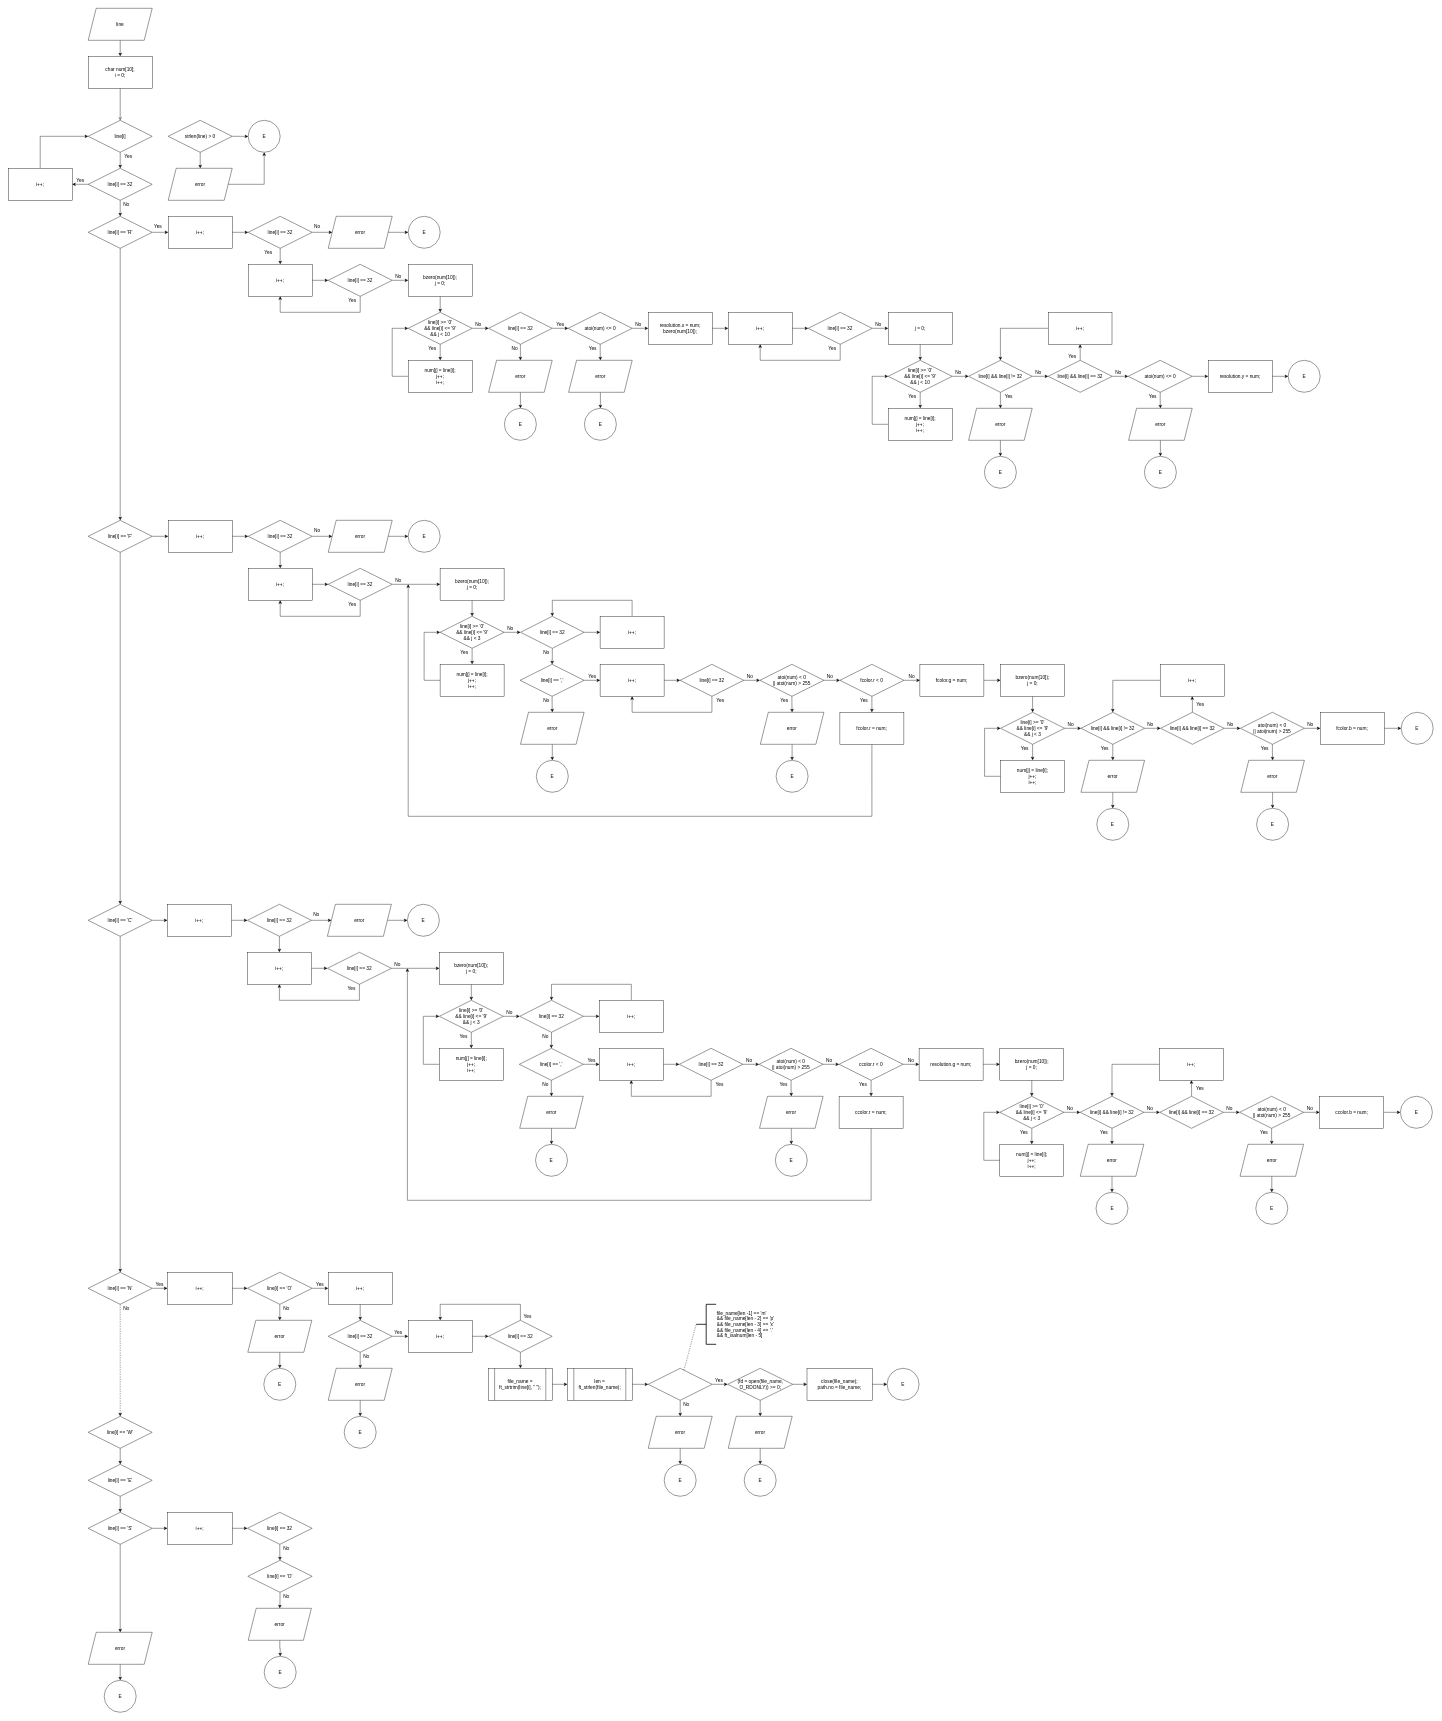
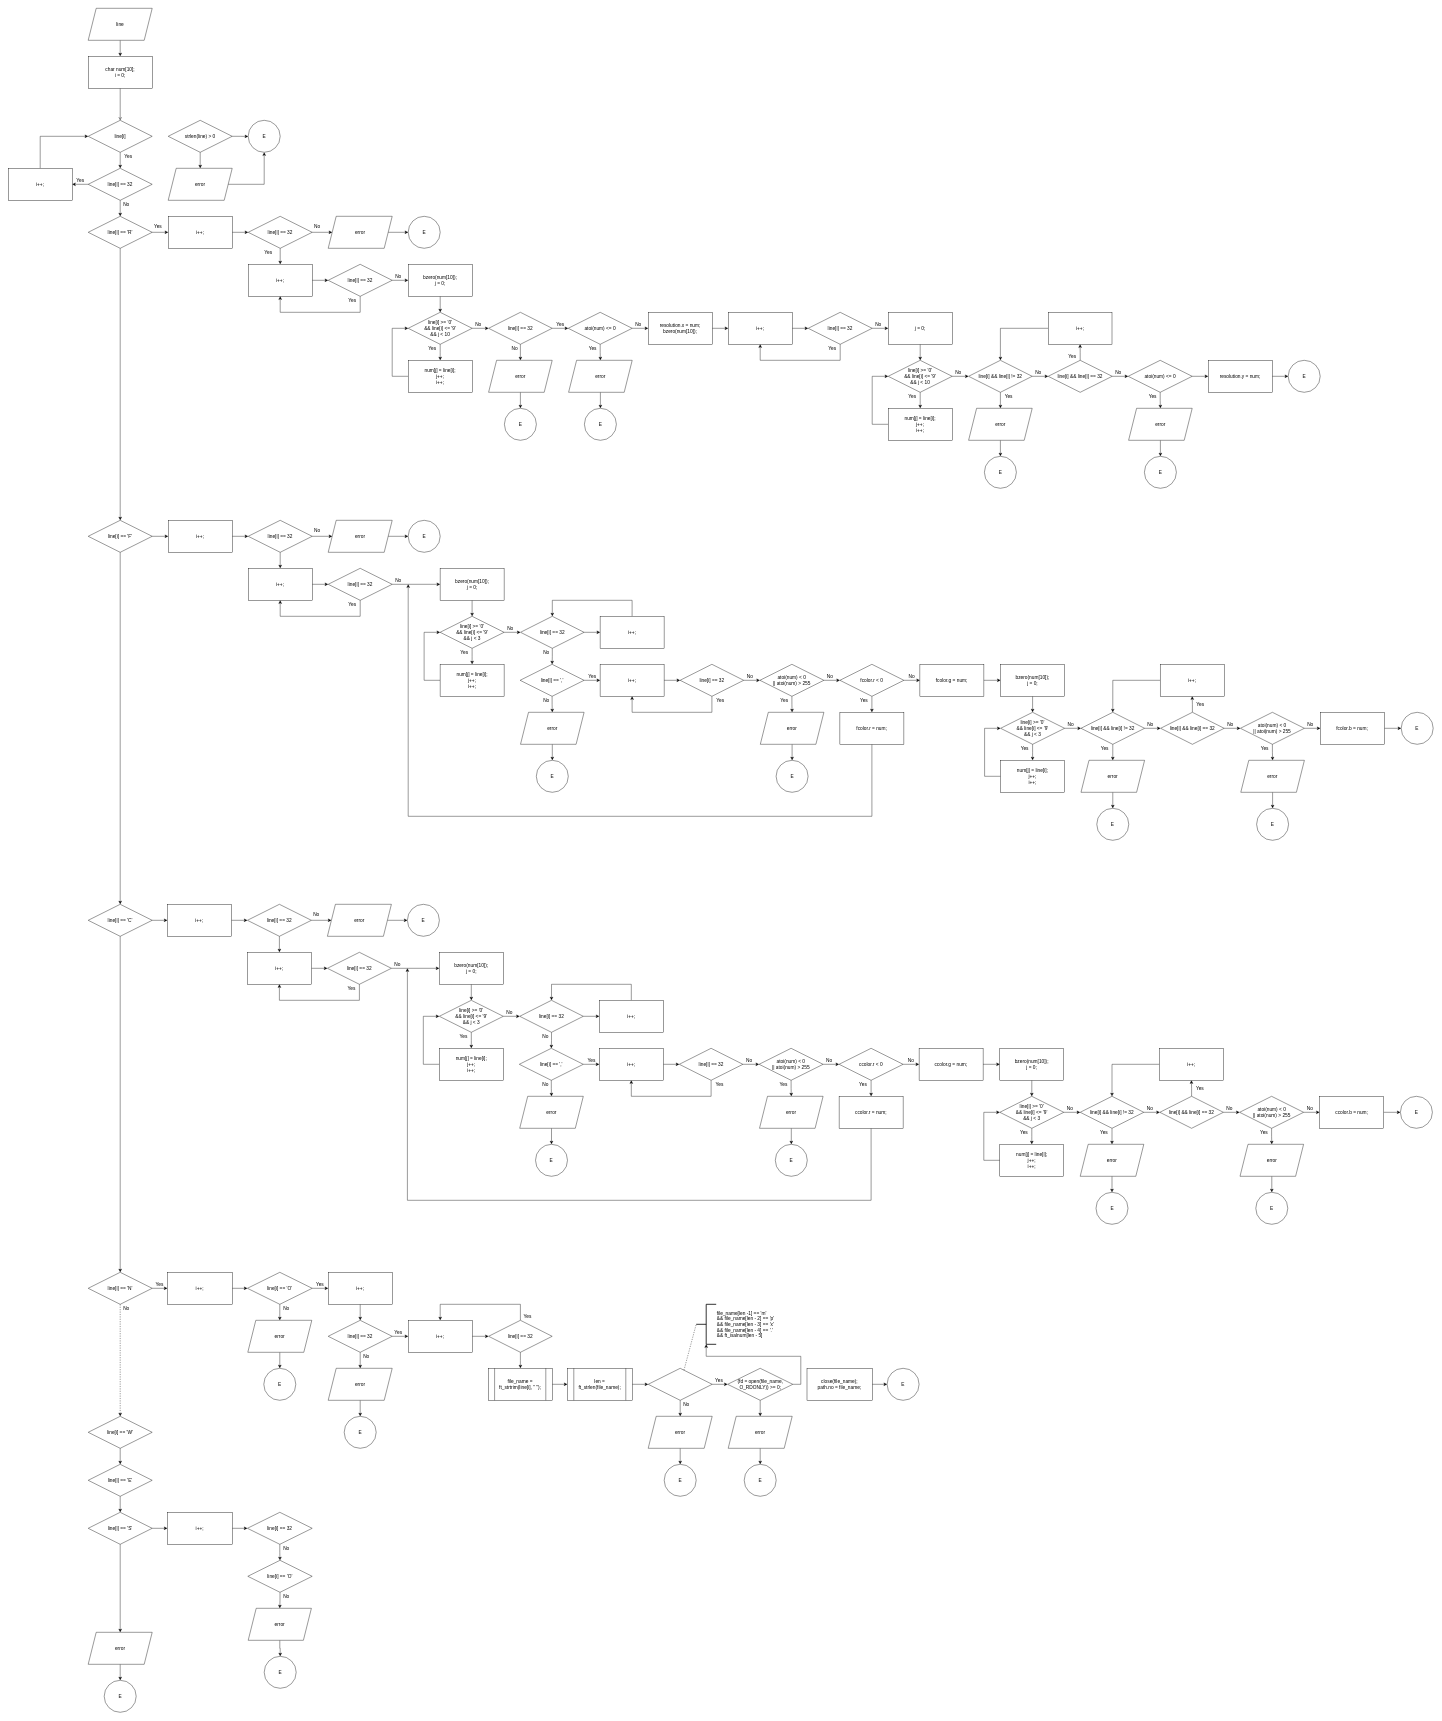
(951, 1064) -> (951, 1064)
(803, 1384) -> (706, 1348)
